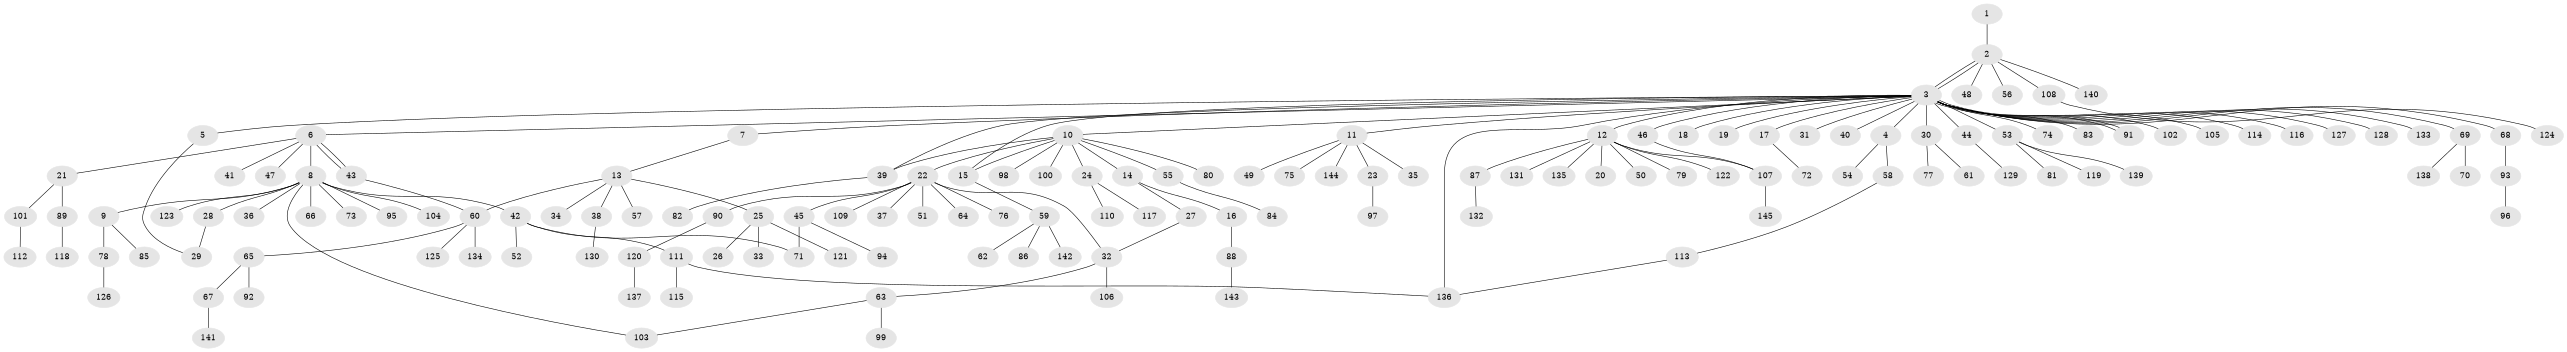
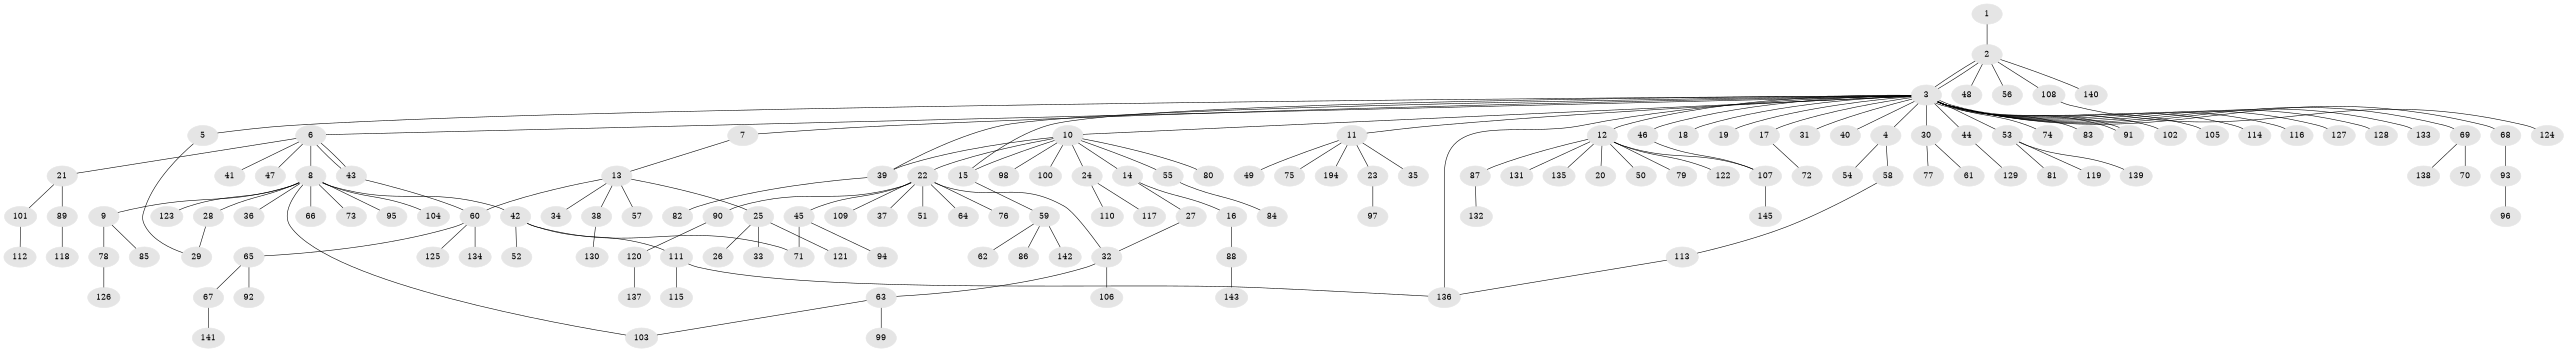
(1331, 176) -> (1331, 176)
